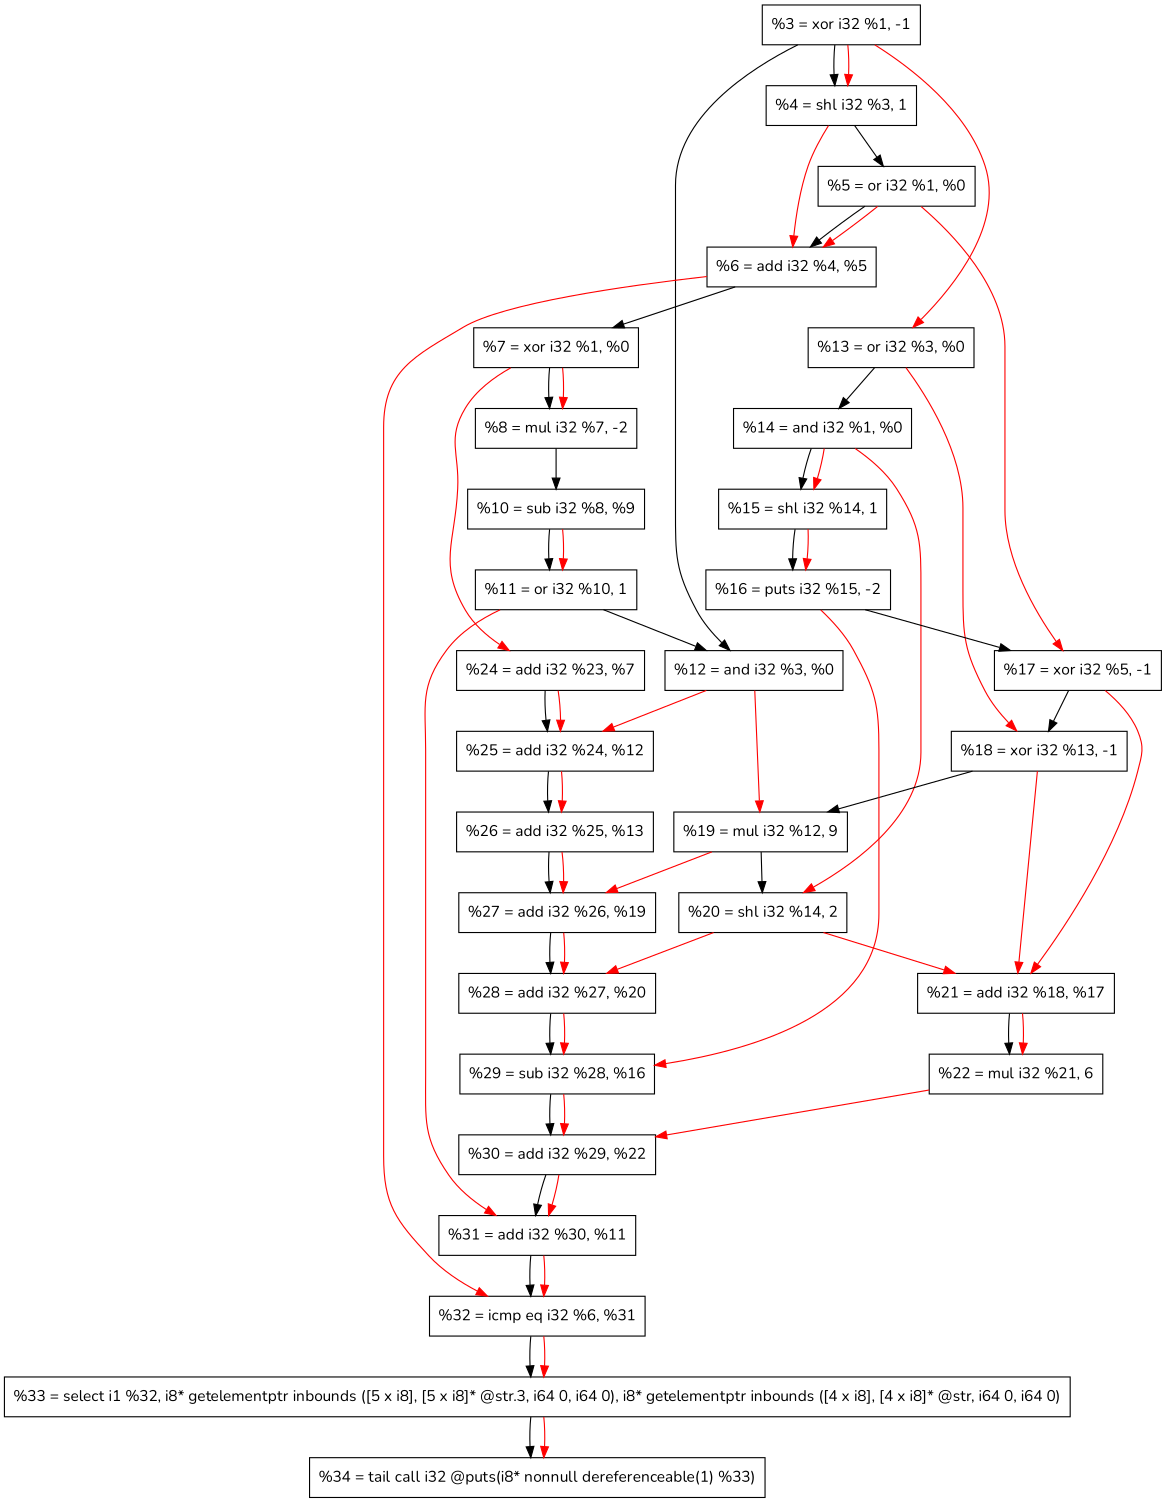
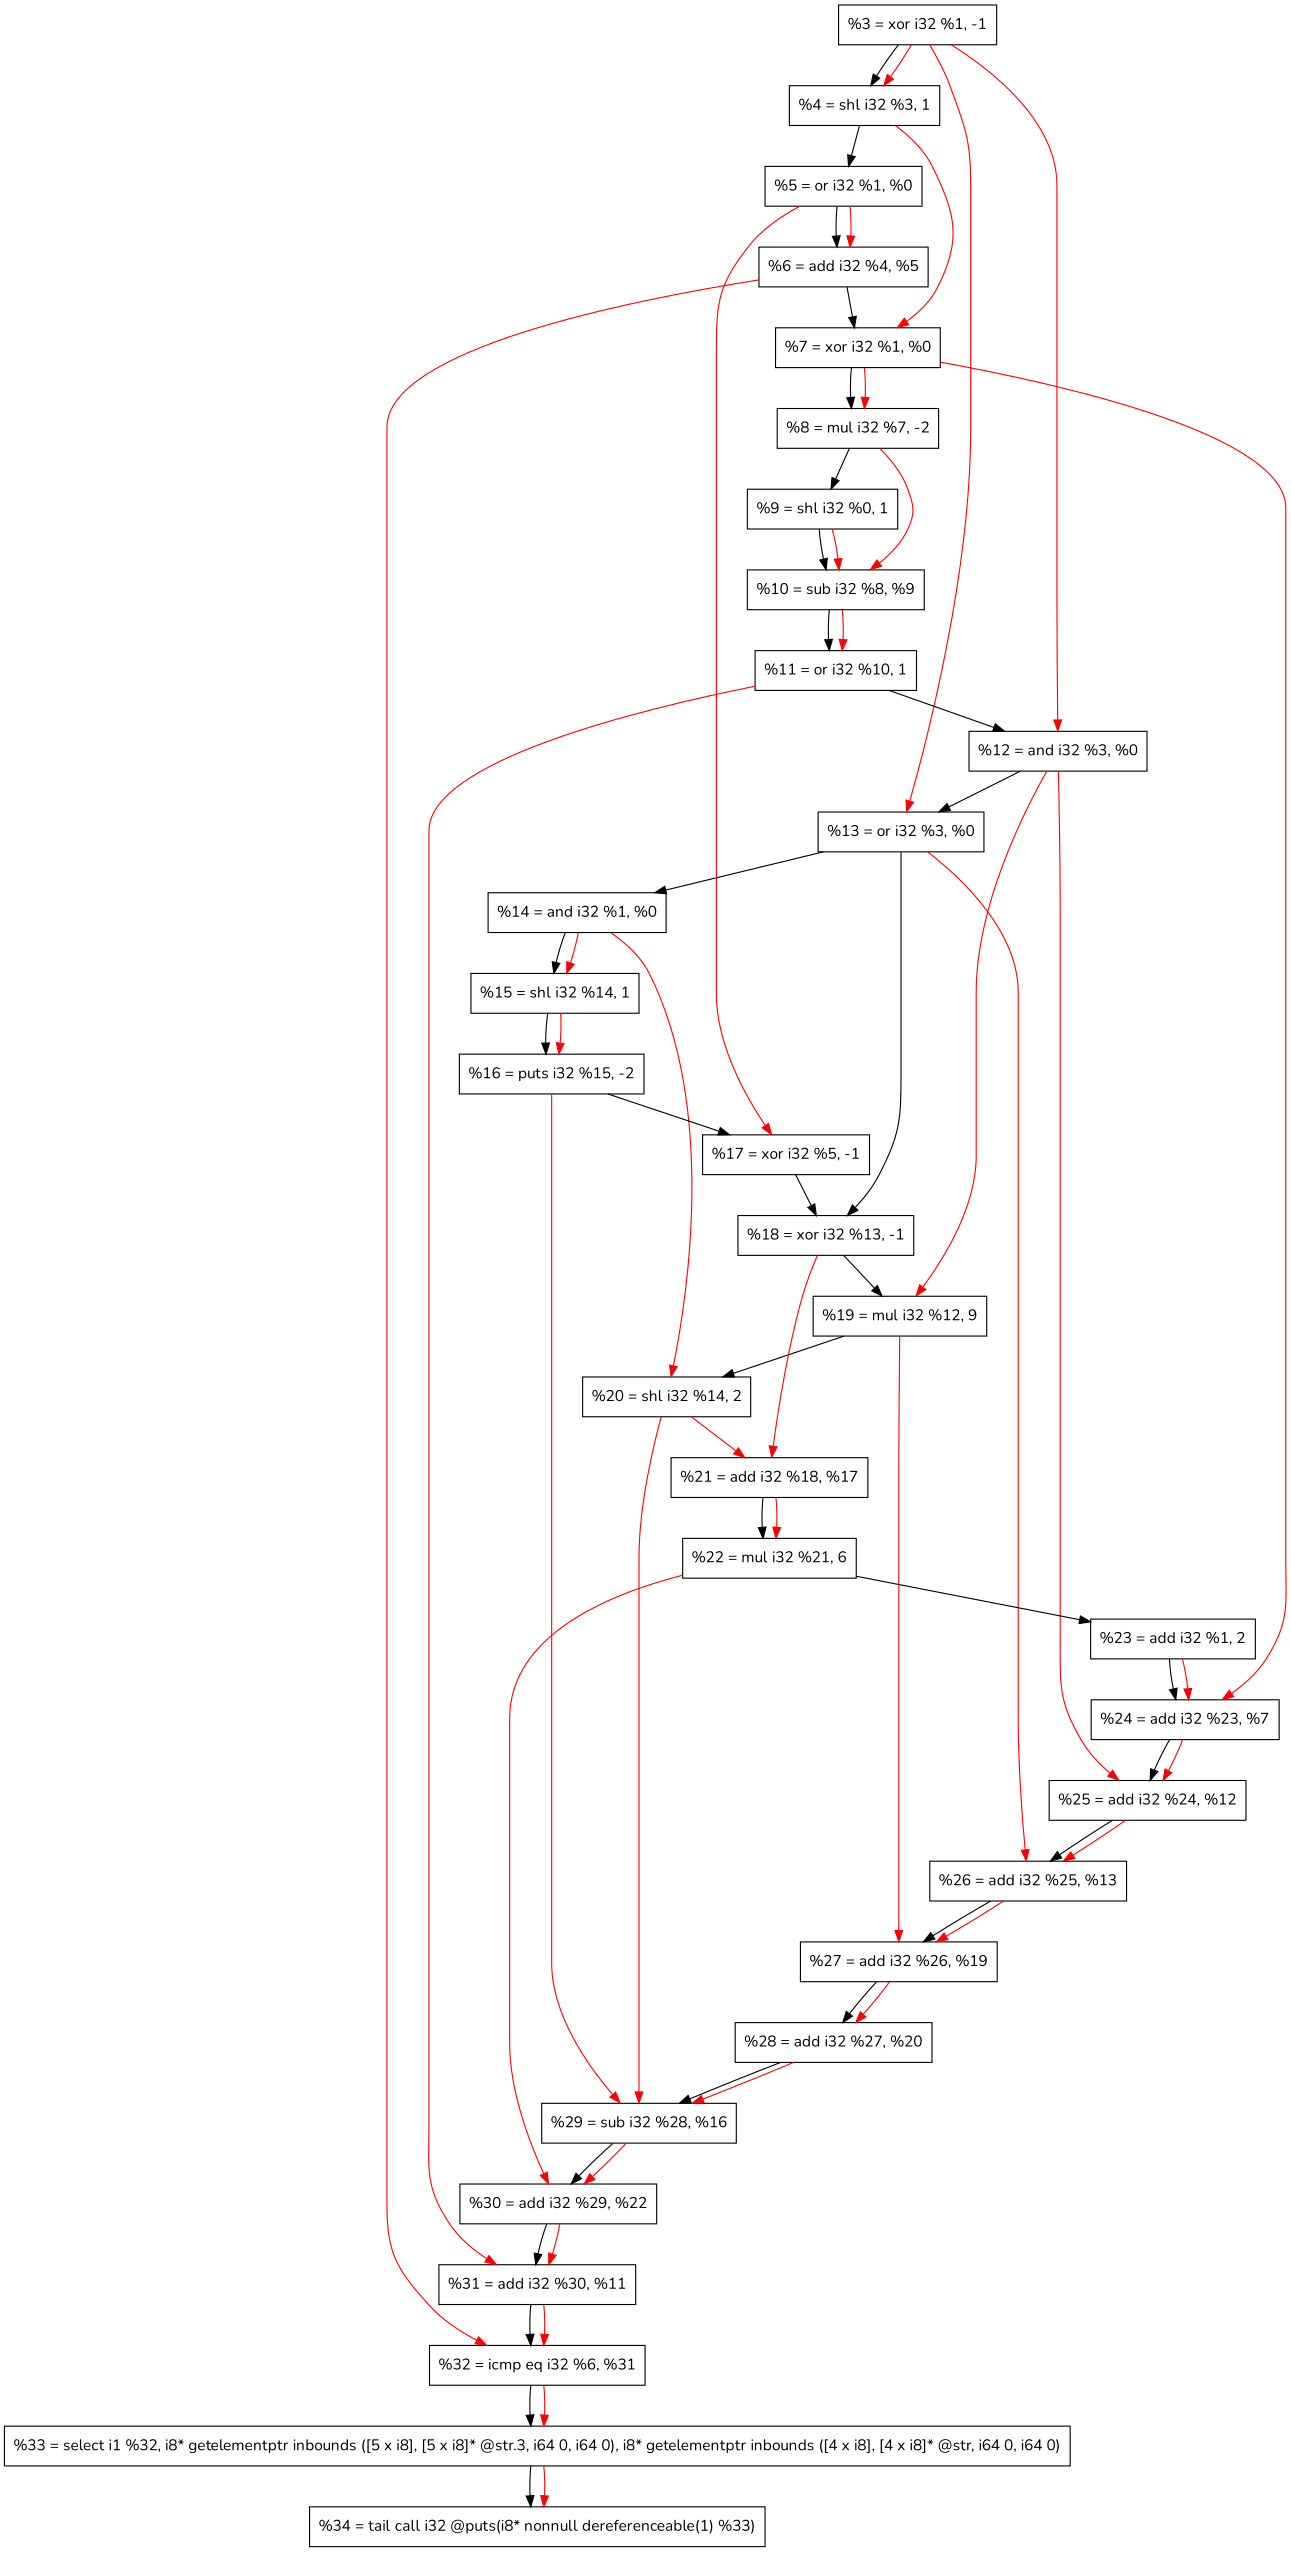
(804, 178) -> (952, 222)
(675, 323) -> (1057, 361)
(556, 463) -> (913, 507)
none -> (823, 509)
(963, 544) -> (901, 1036)
none -> (985, 789)
(1117, 830) -> none
(665, 951) -> (639, 1753)
none -> (1018, 1335)
none -> (1173, 1639)
